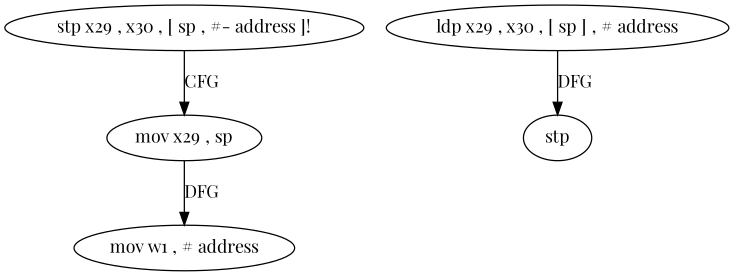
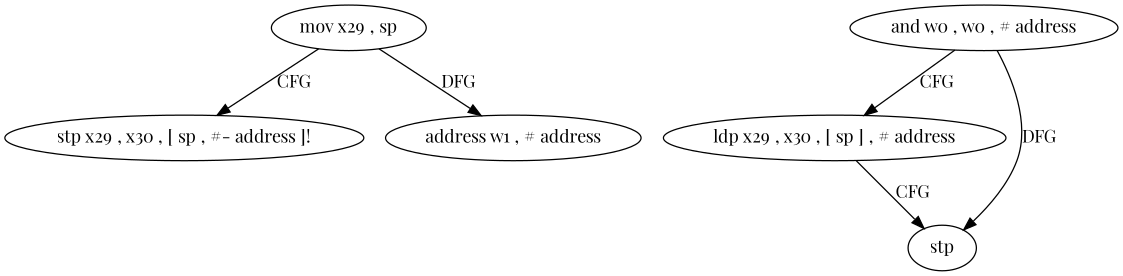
none -> (984, 28)
(184, 77) -> (273, 78)
(575, 83) -> (913, 193)
(184, 248) -> (513, 138)
